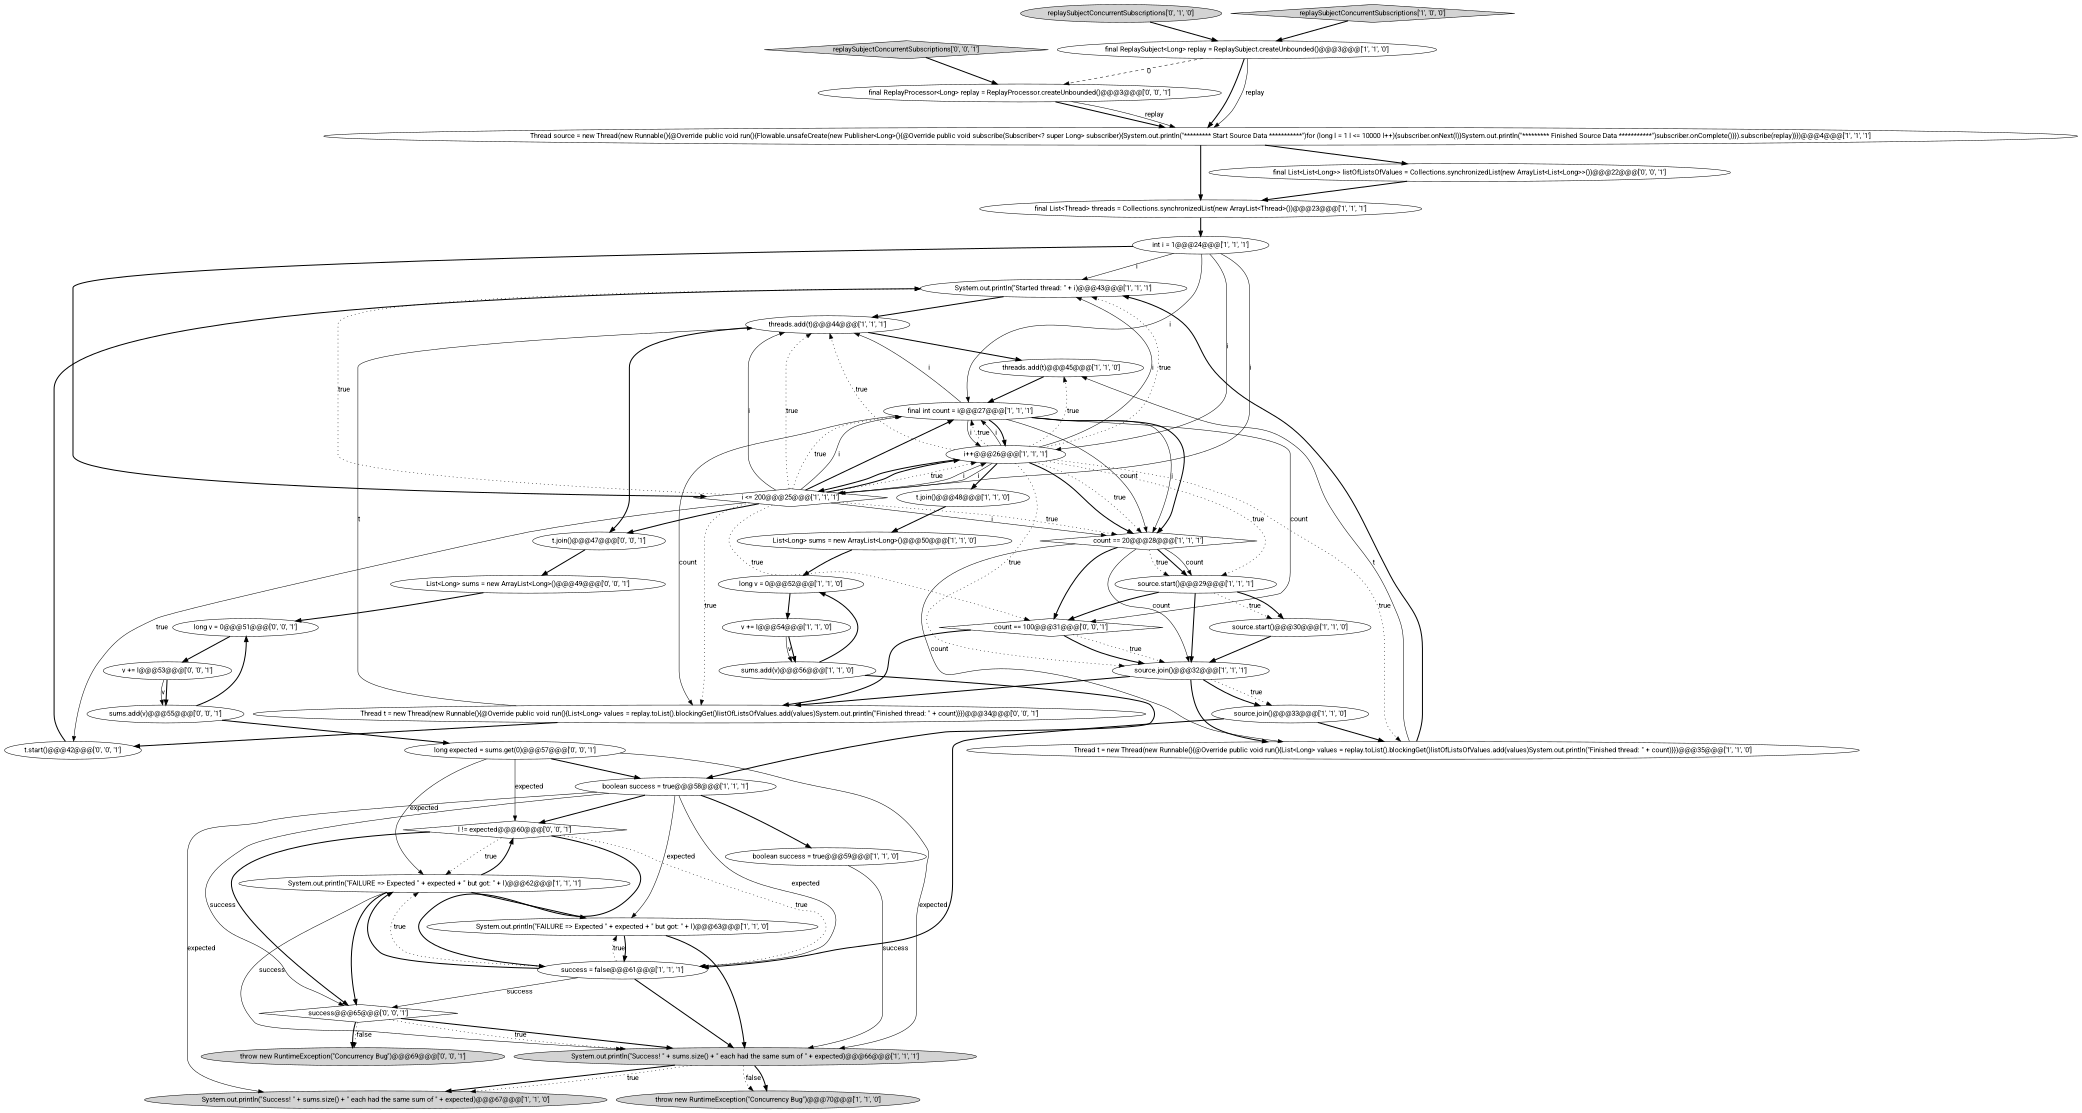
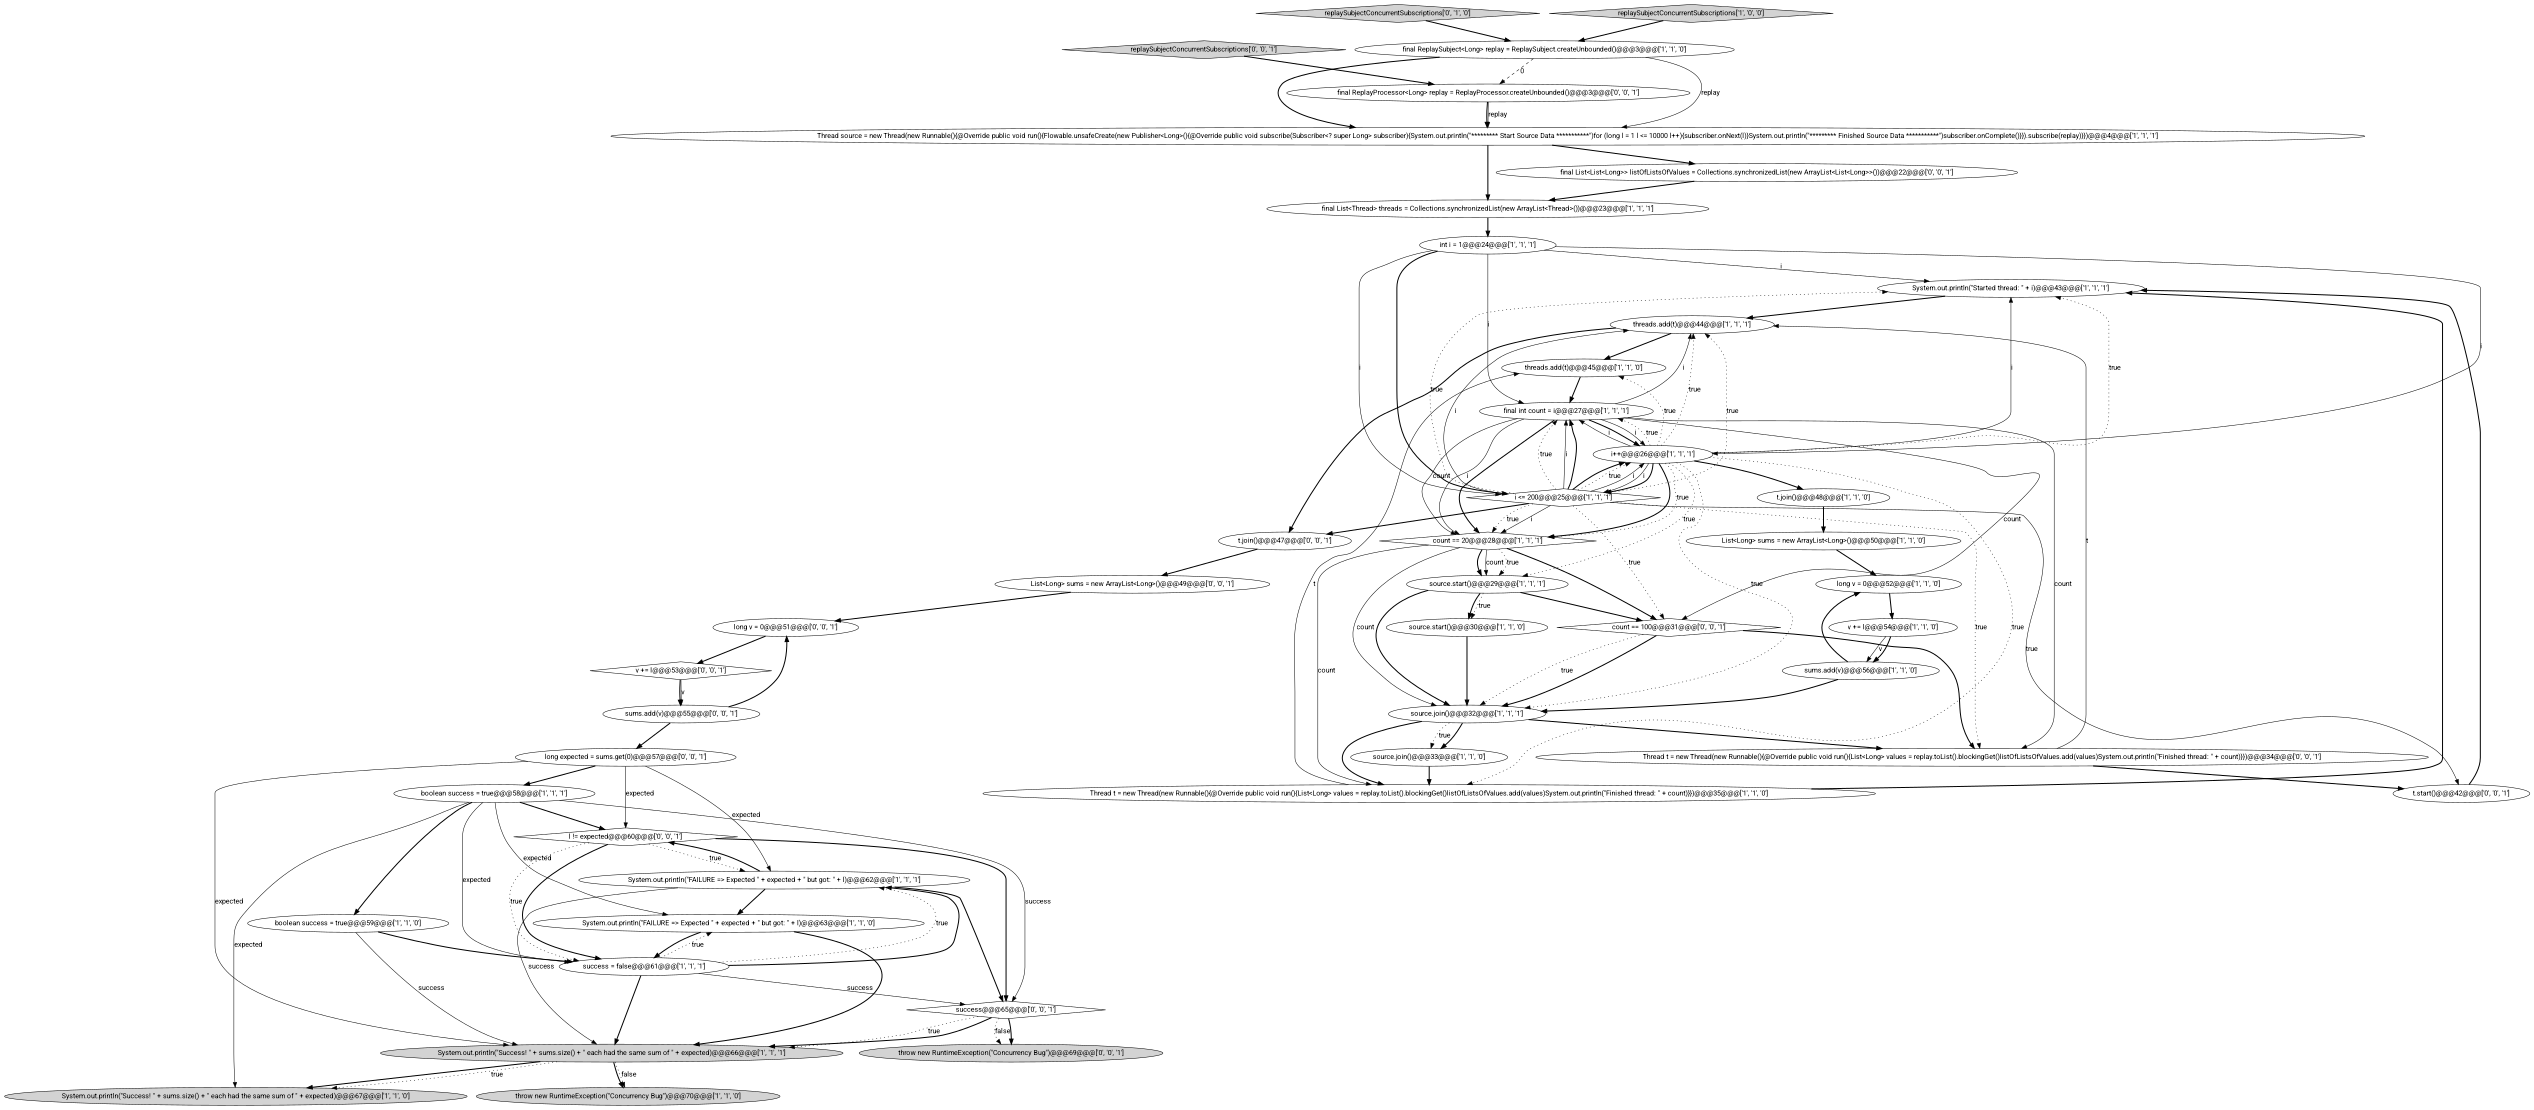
(1121, 13) -> (1398, 13)
(167, 671) -> (681, 671)
(1027, 730) -> (1694, 704)
(953, 818) -> (472, 951)
